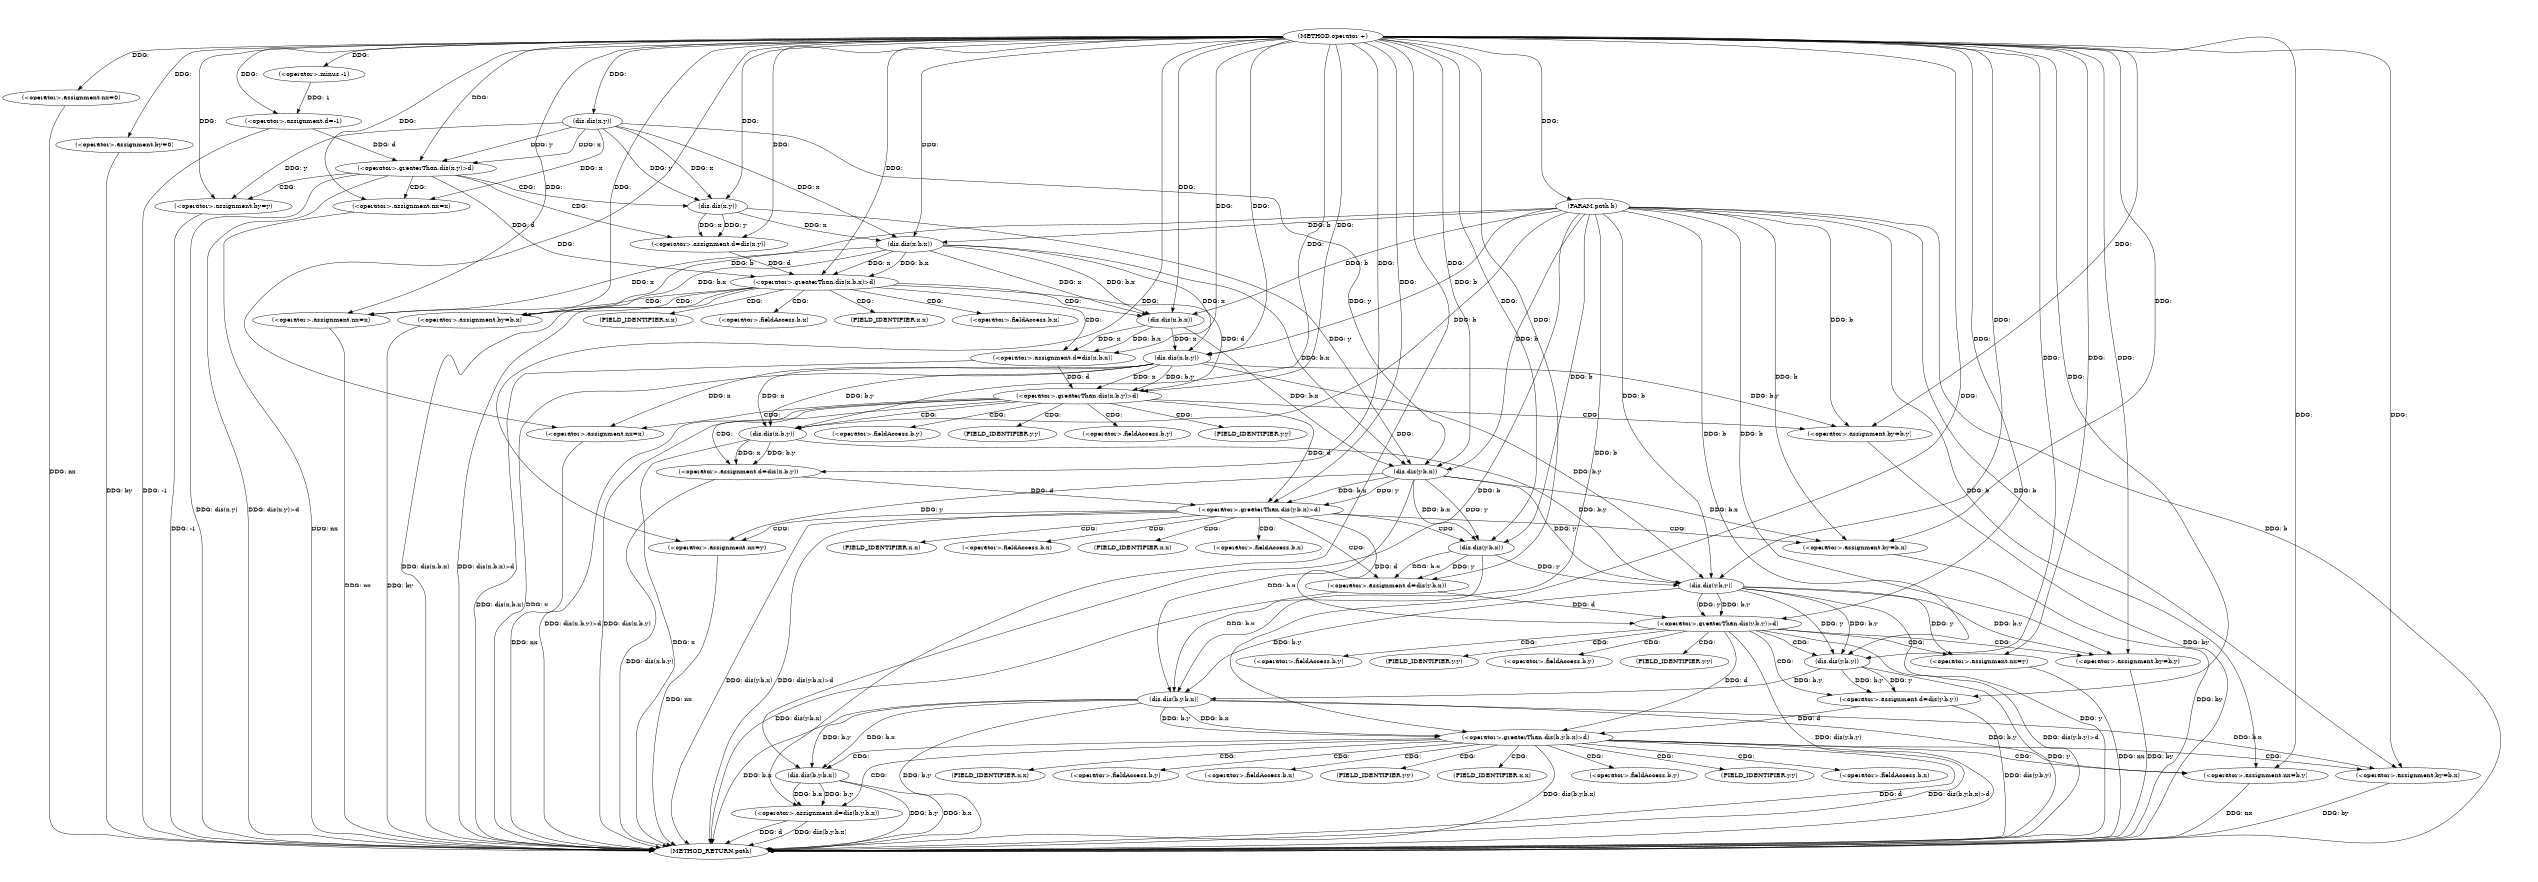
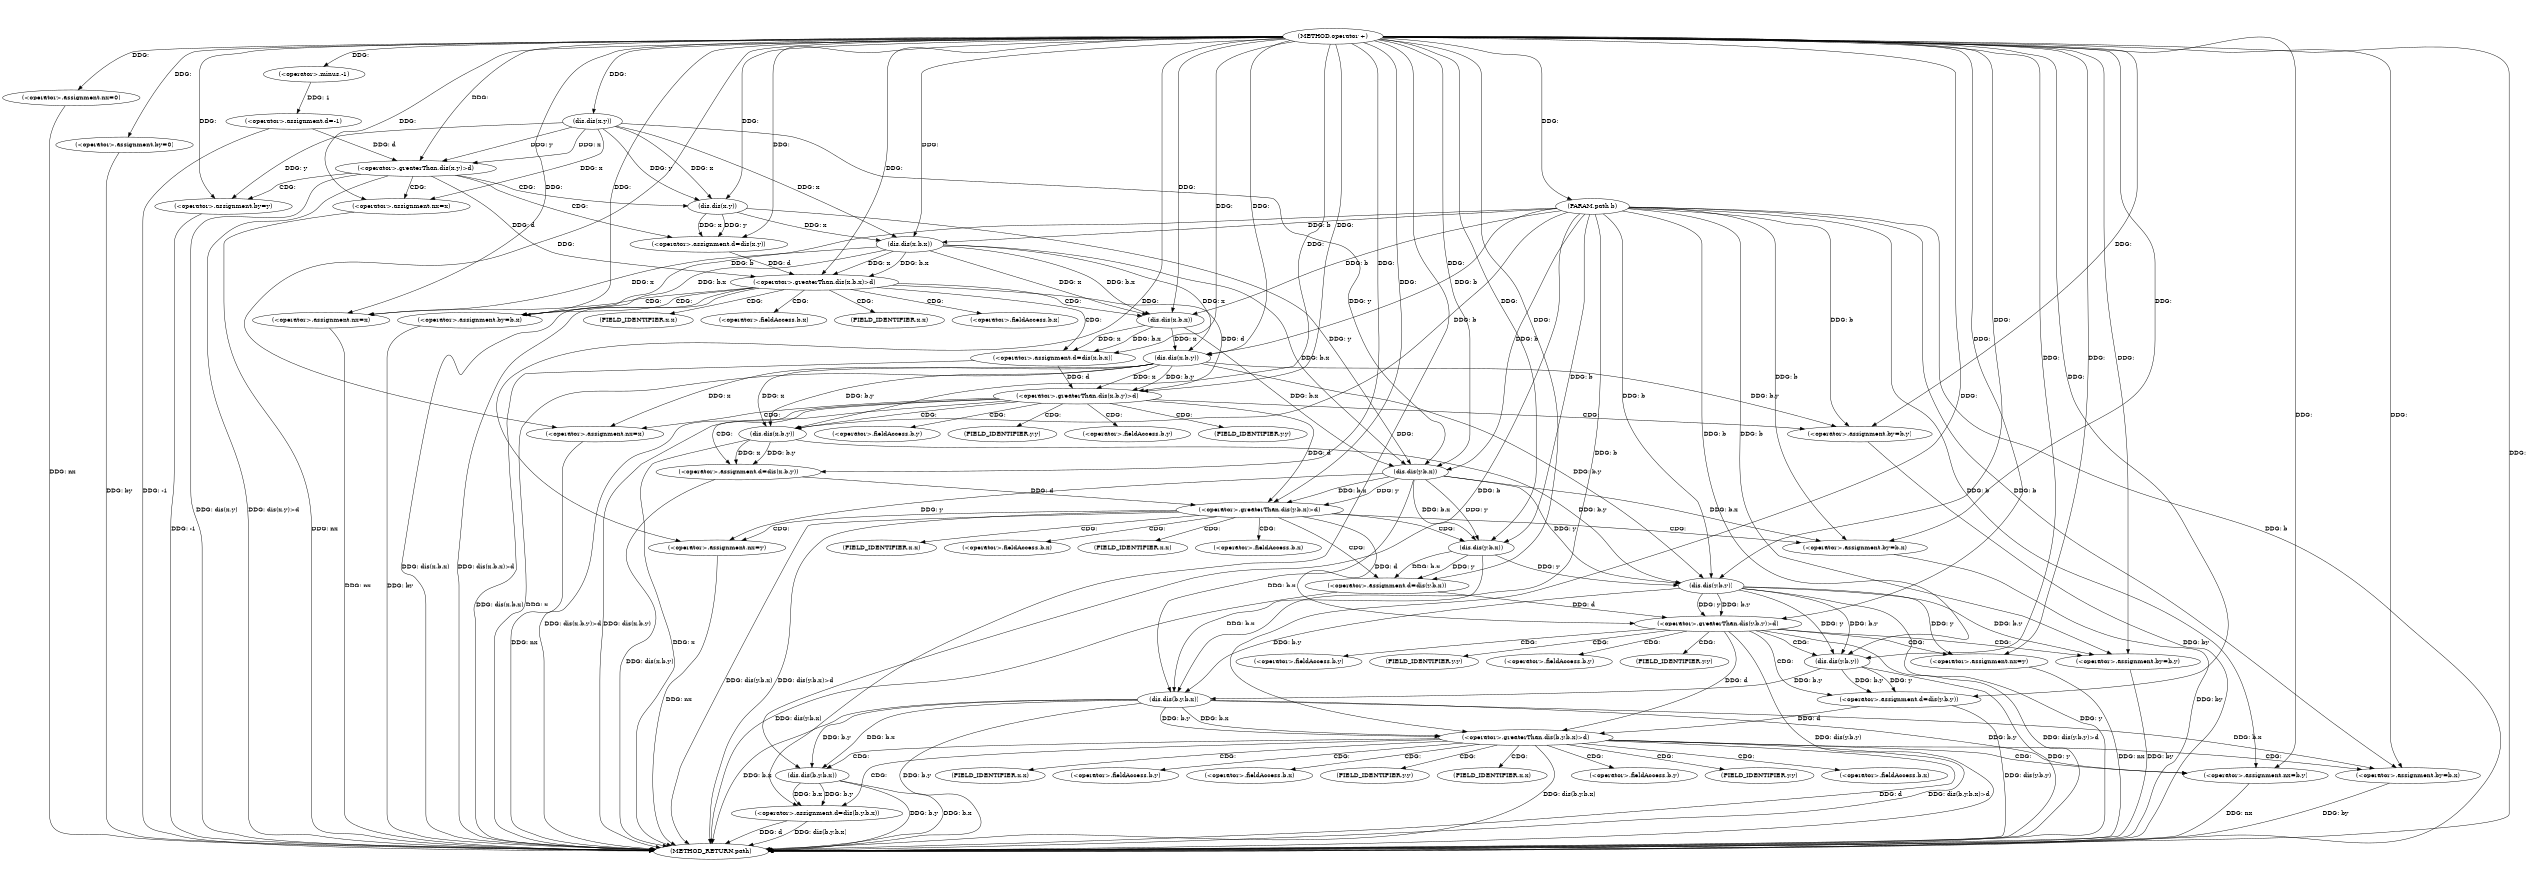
(727, 39) -> (2509, 745)
